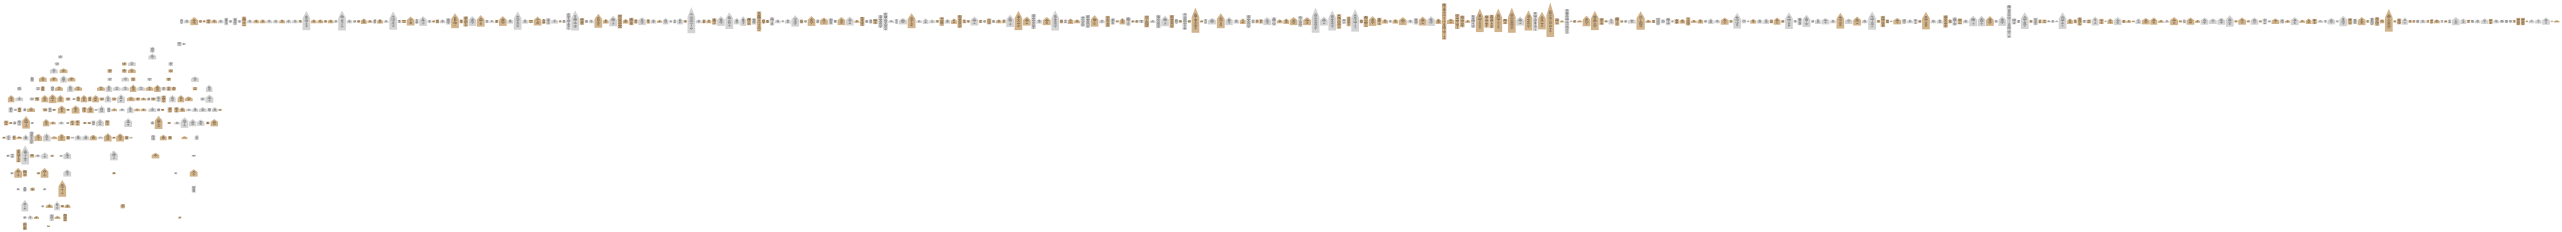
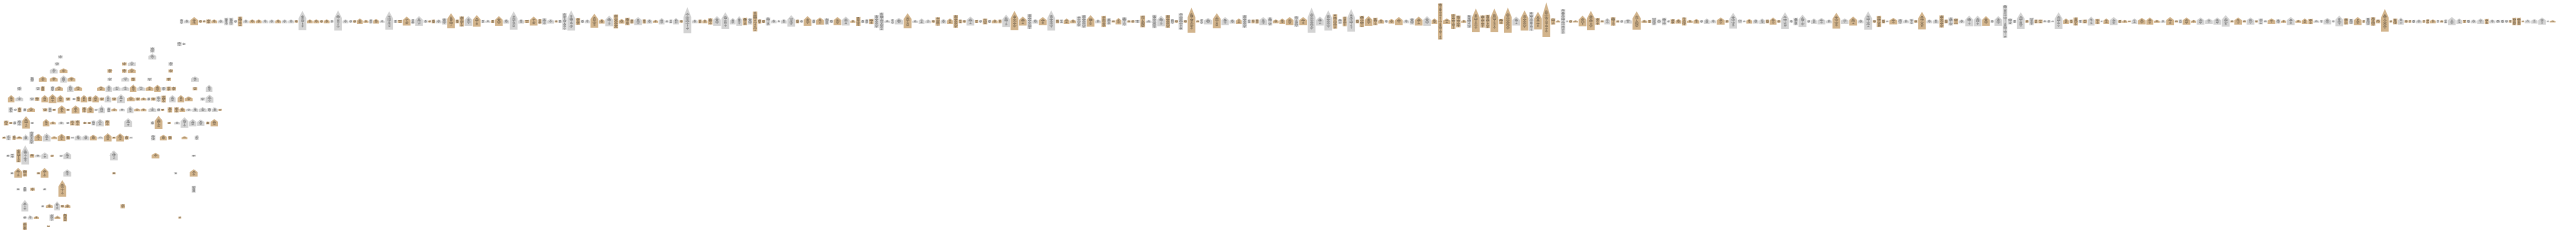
(230, 22) -> none
